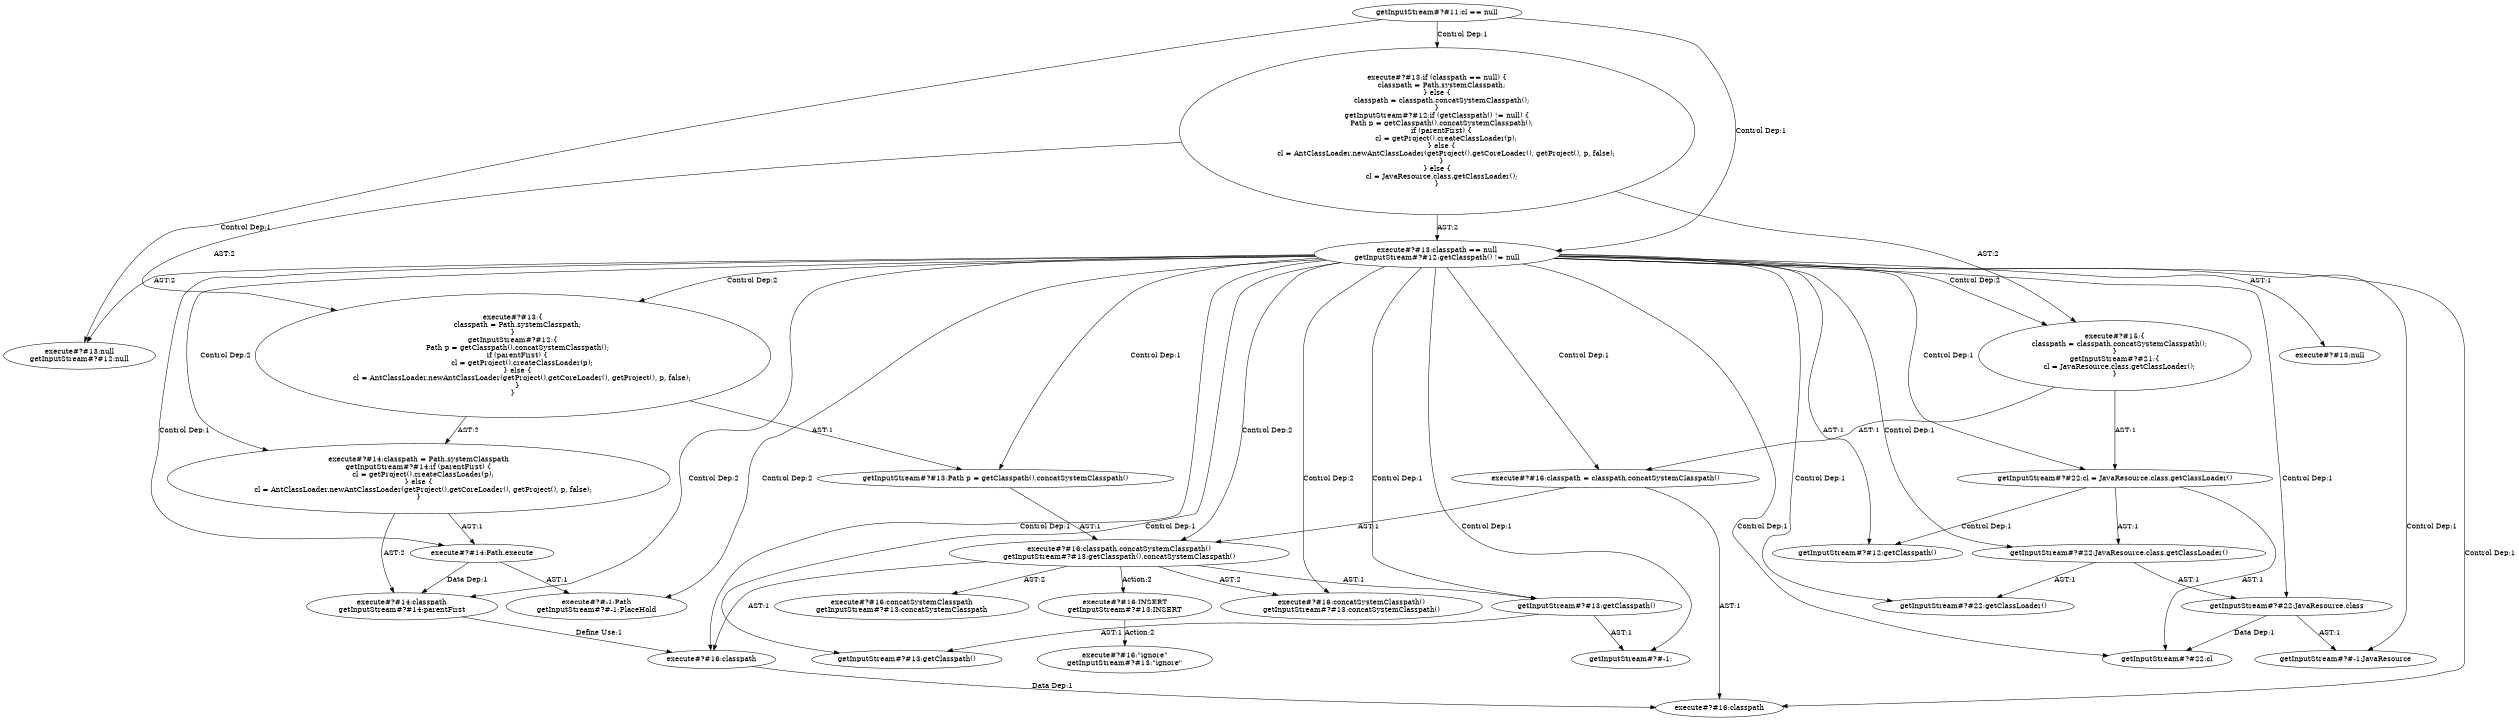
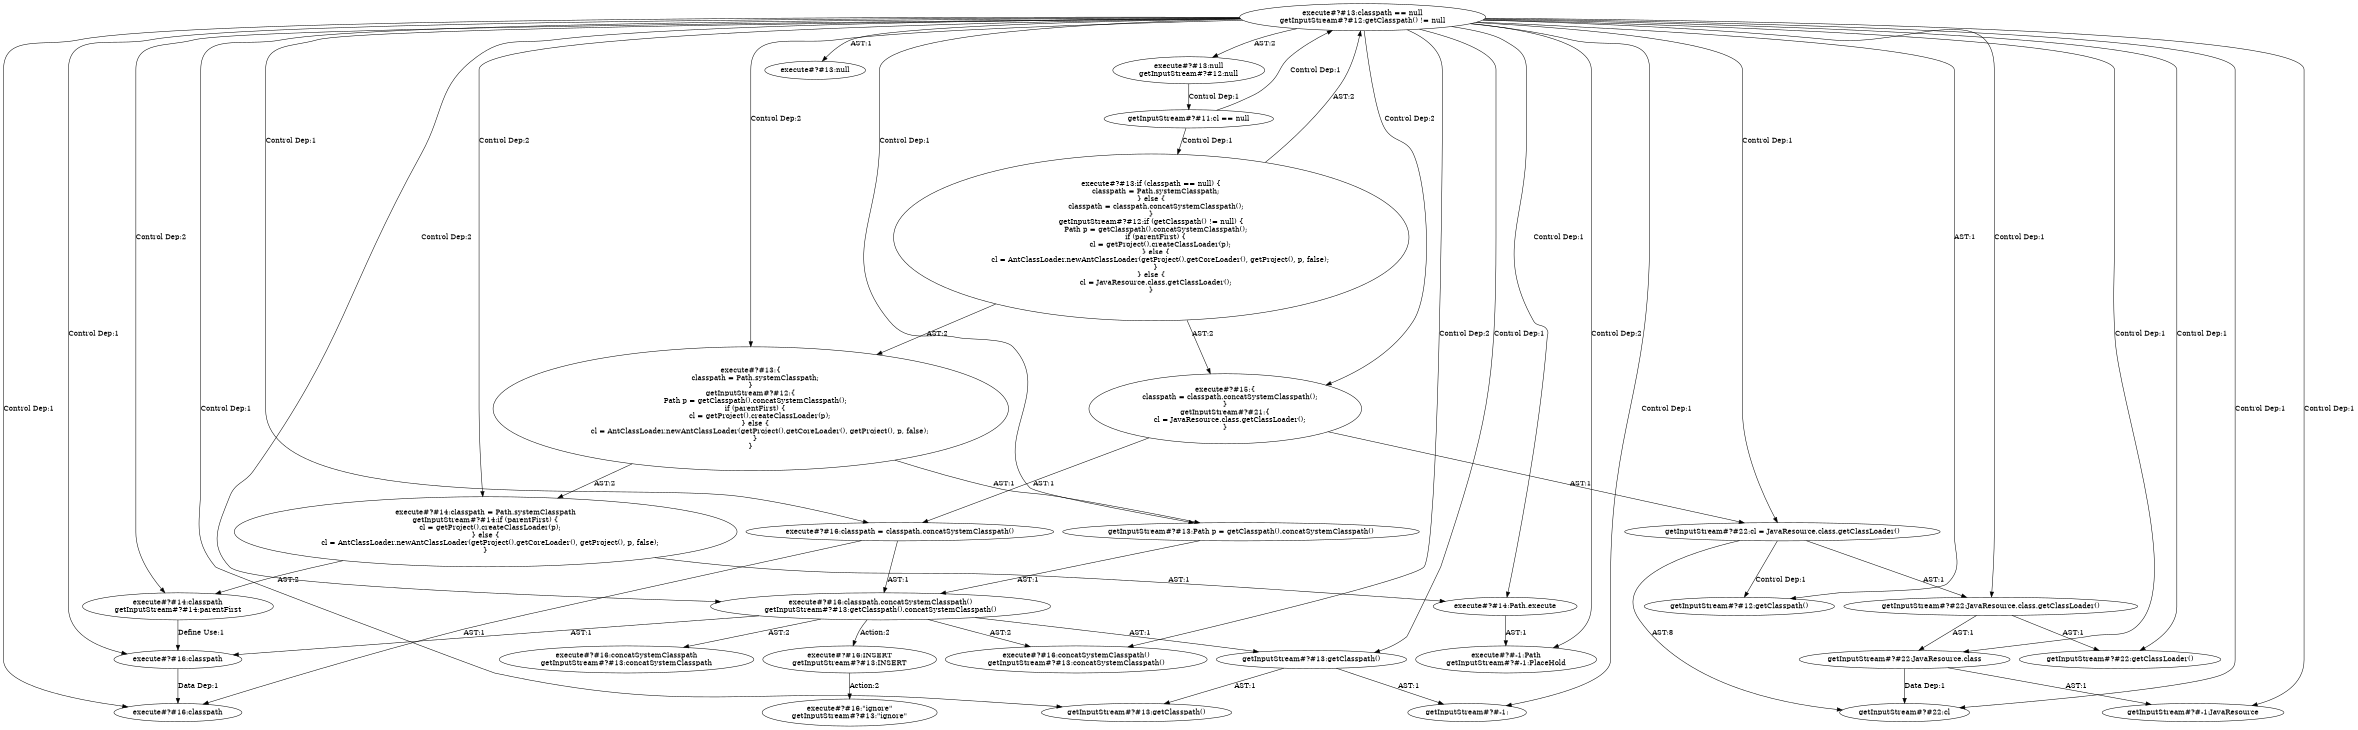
(706, 124) -> (1189, 94)
(448, 576) -> none
(2253, 580) -> (1663, 633)
